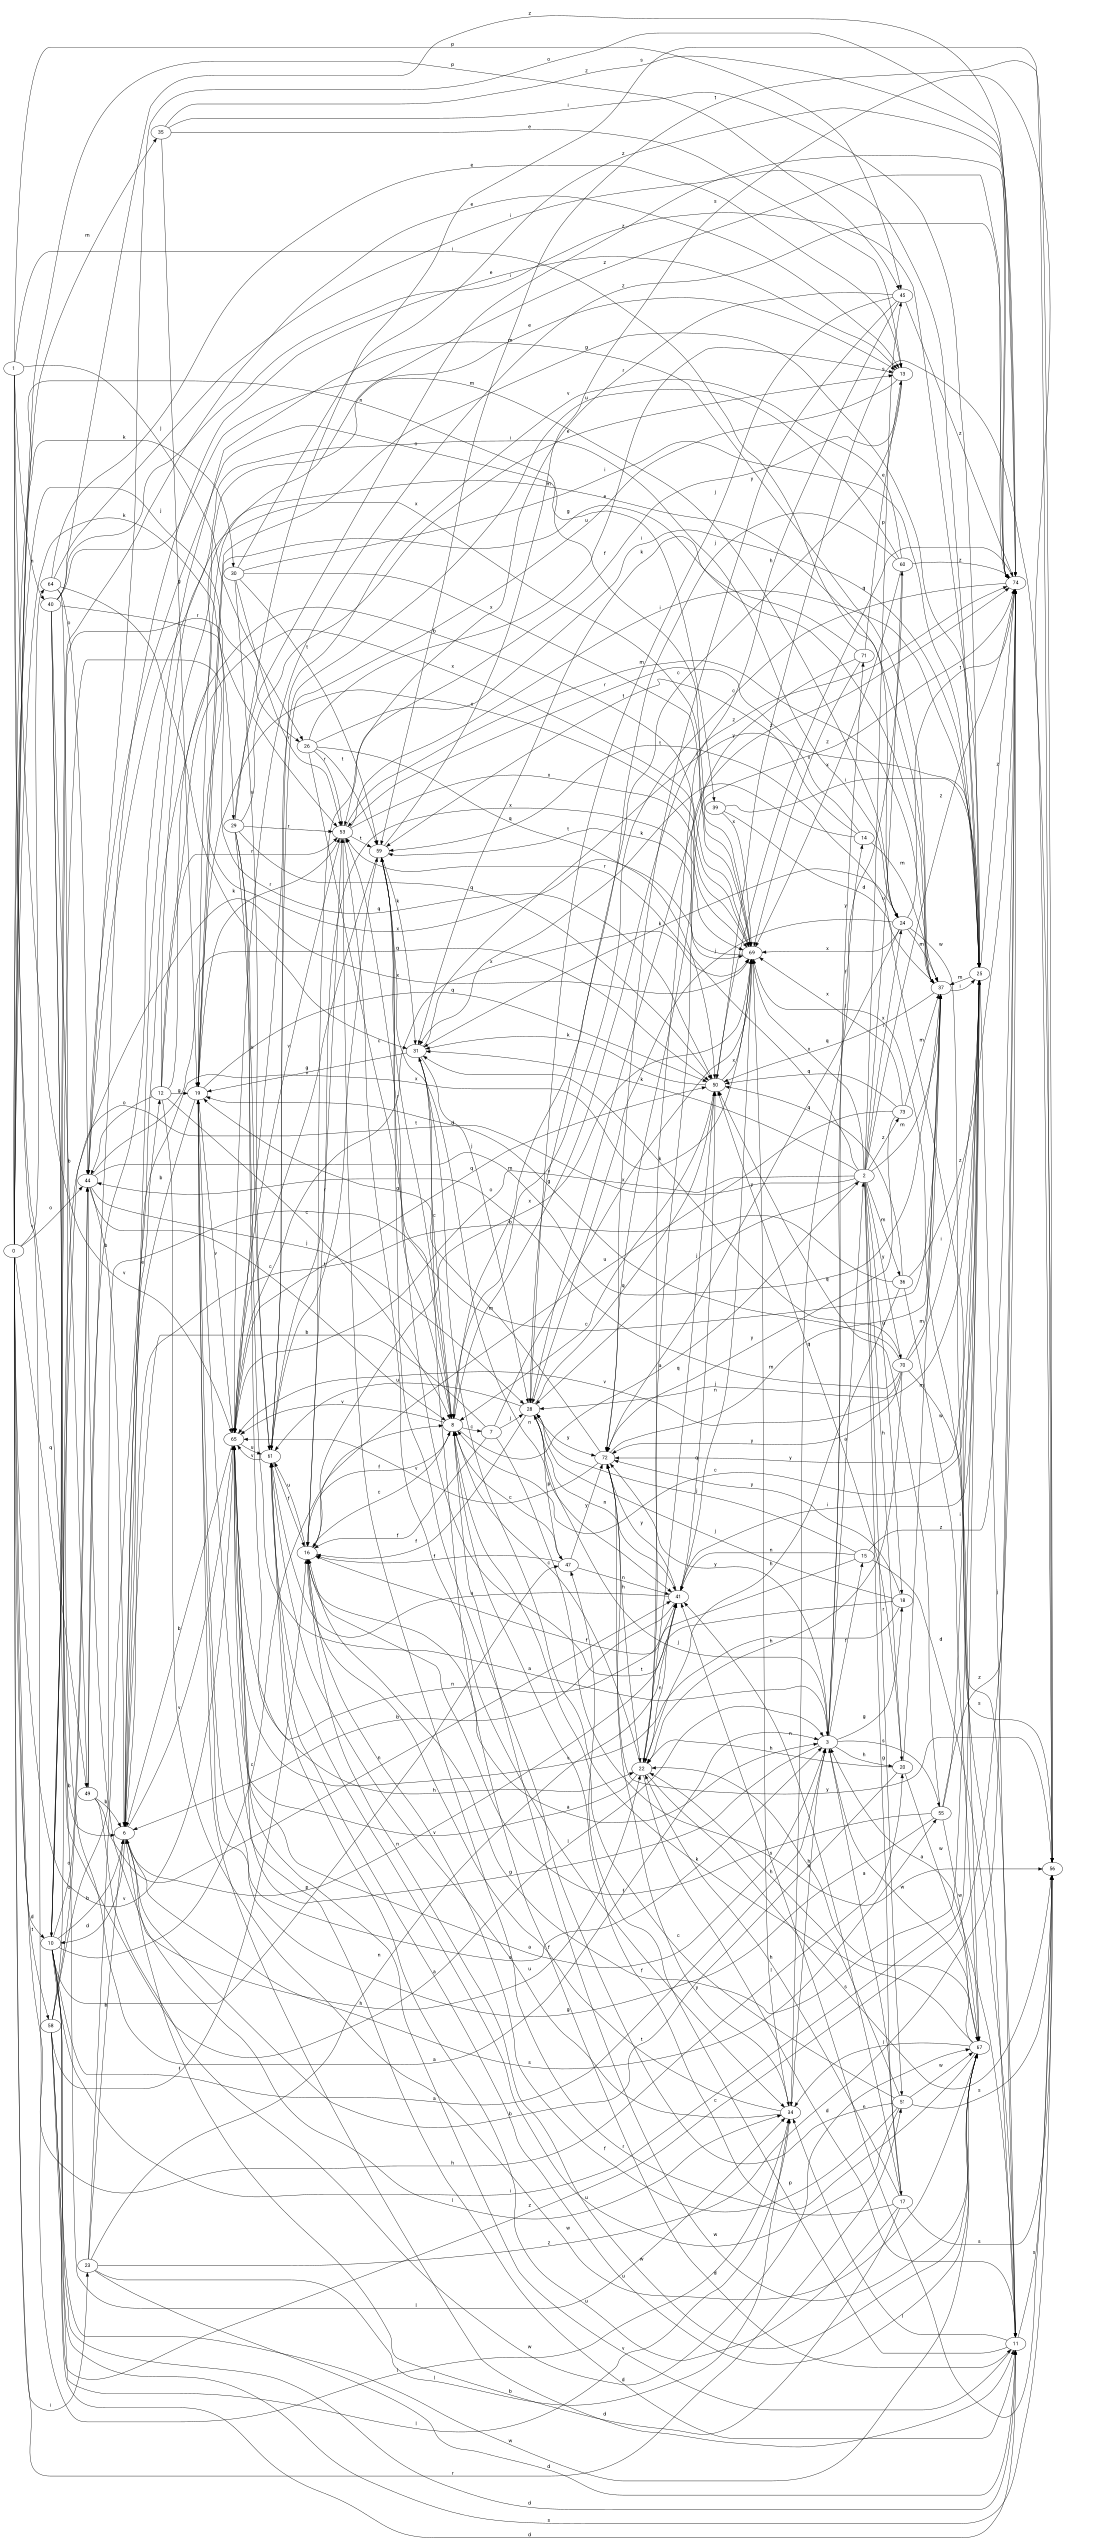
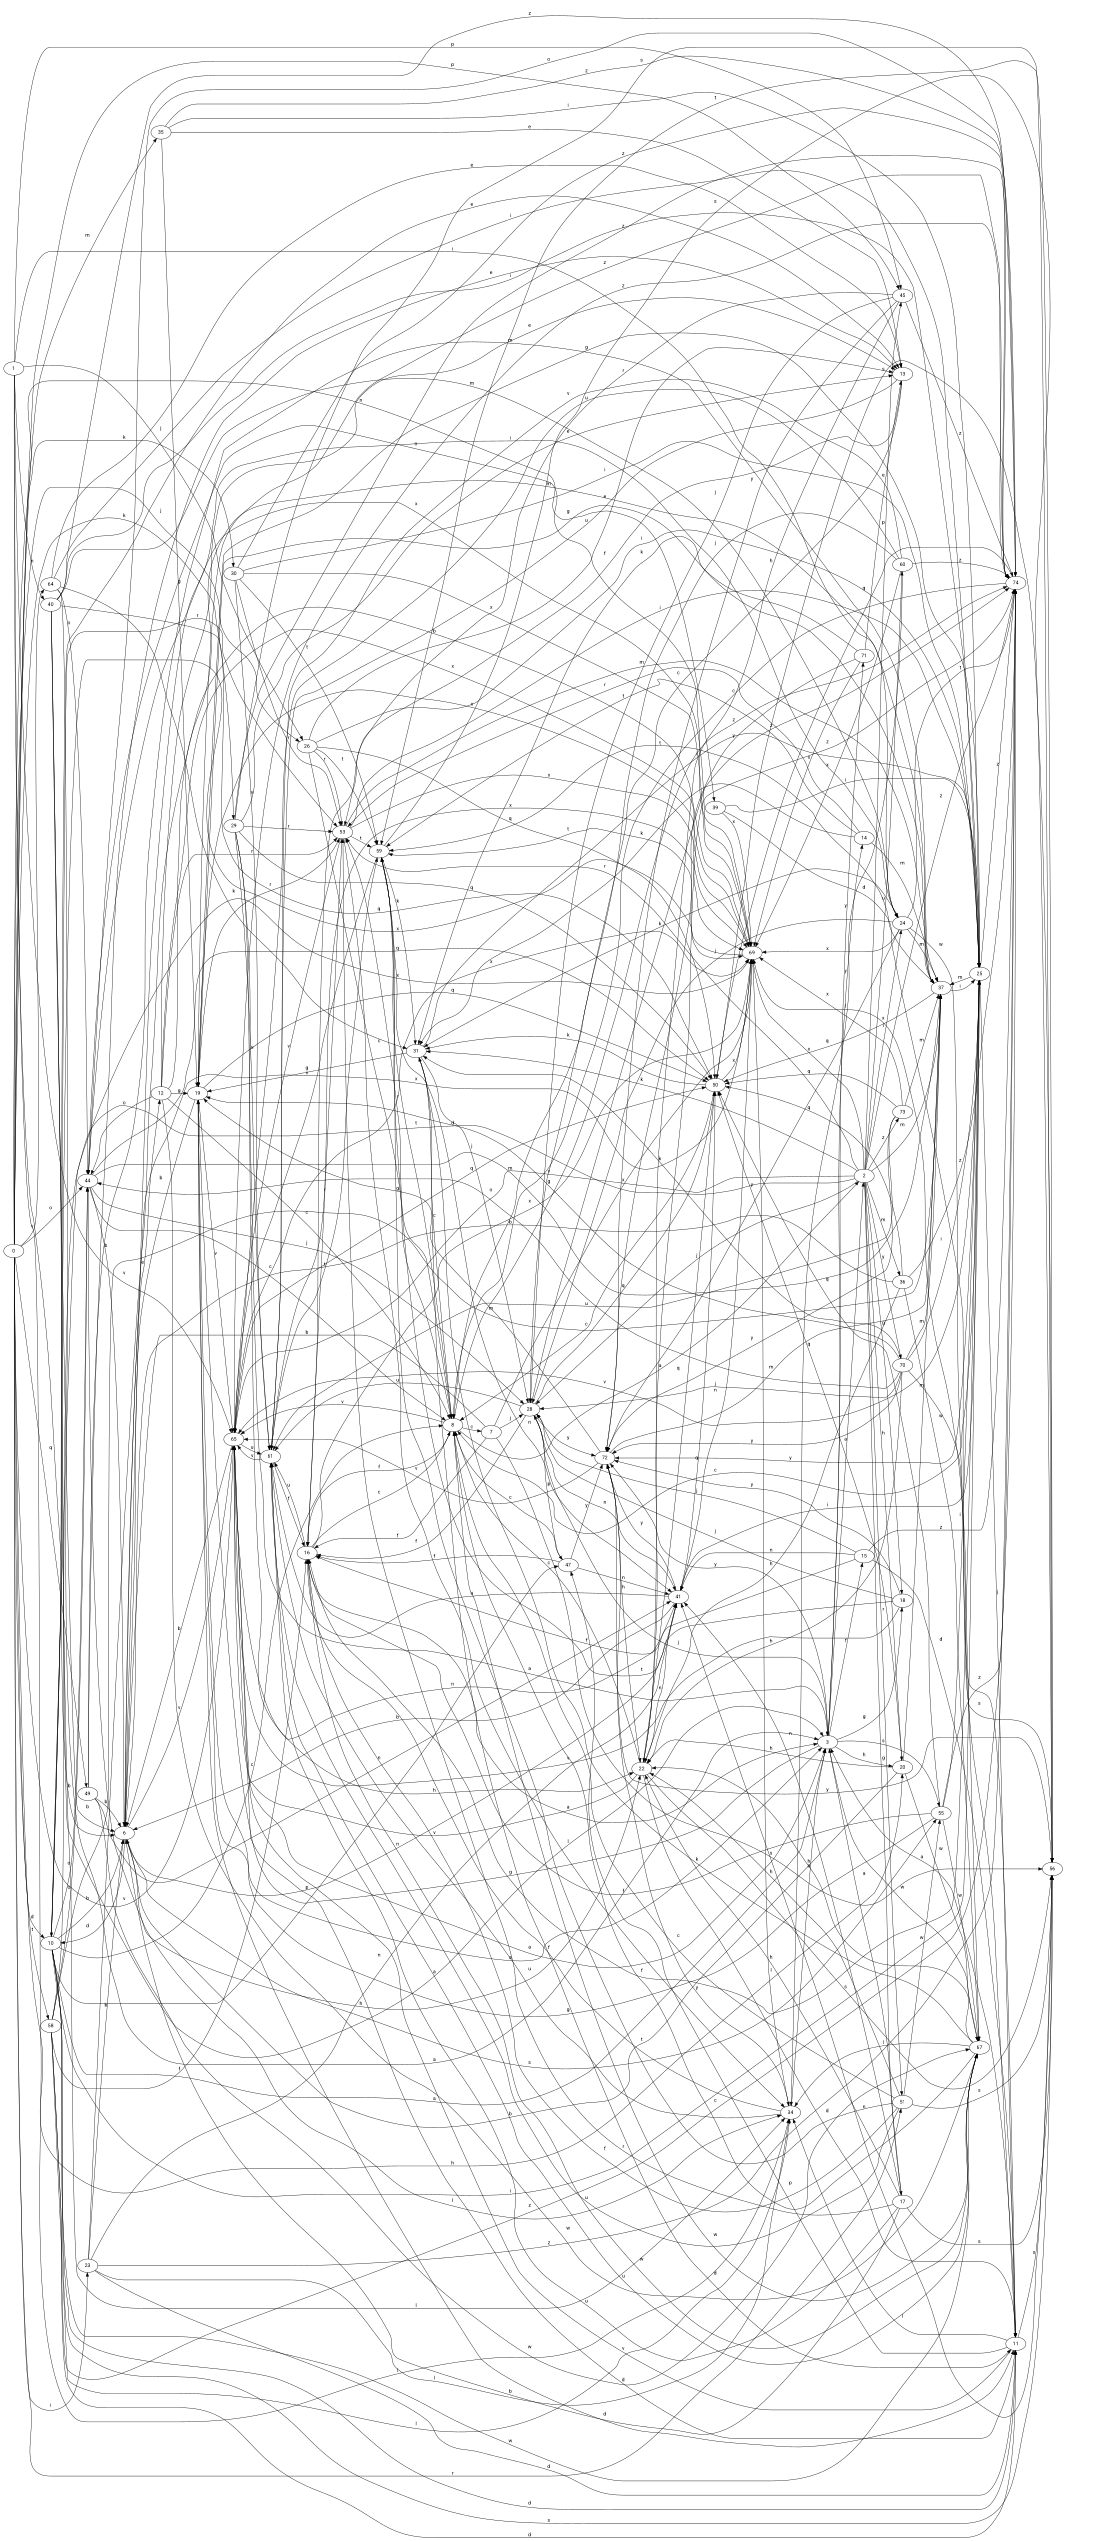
(586, 1282) -> (622, 1307)
(74, 1344) -> (68, 1540)
(940, 2076) -> (923, 1953)
